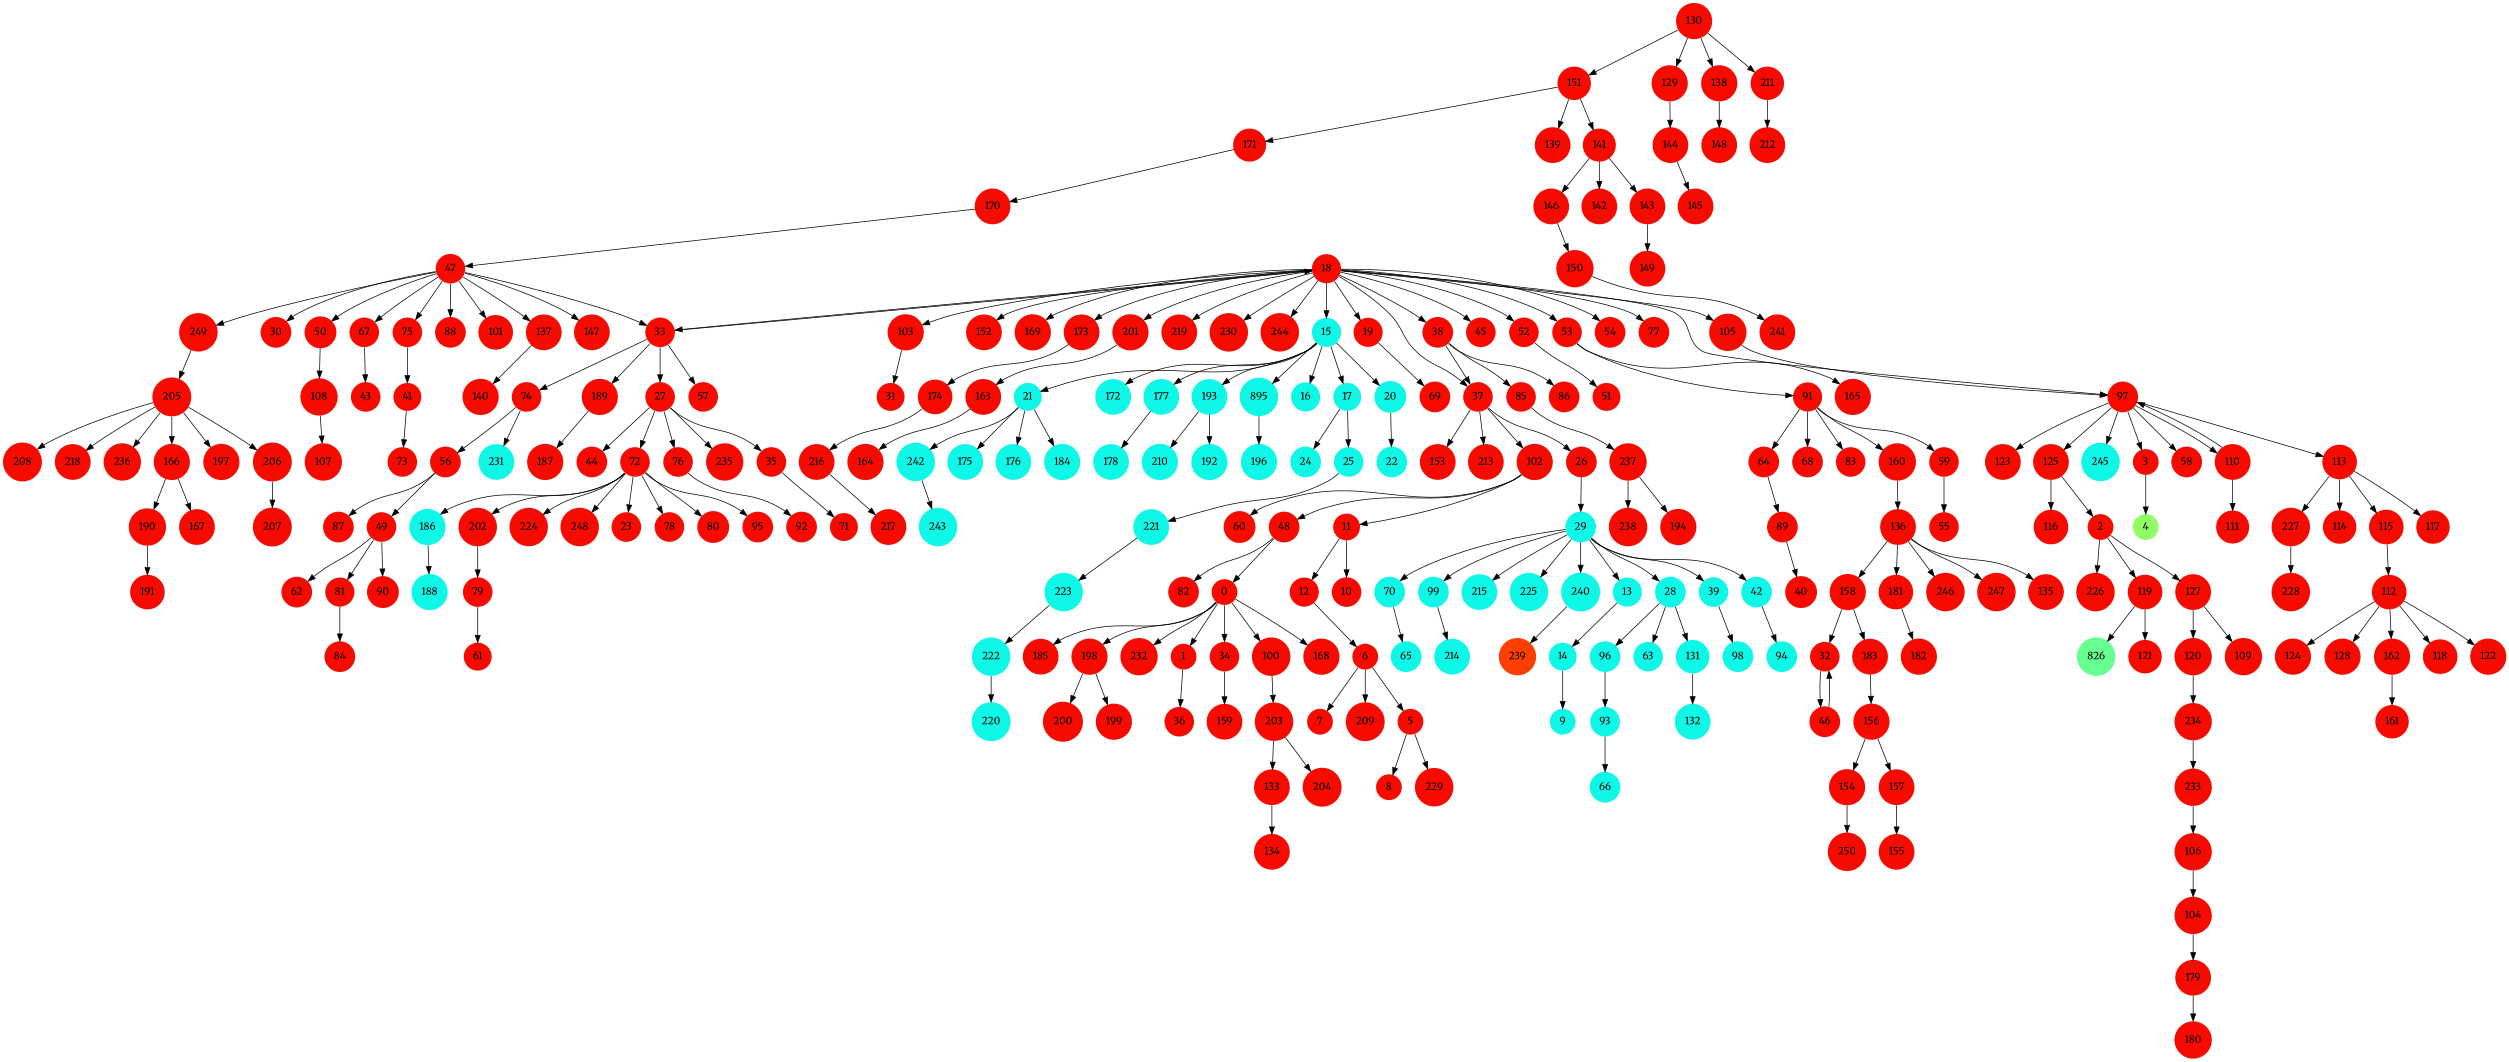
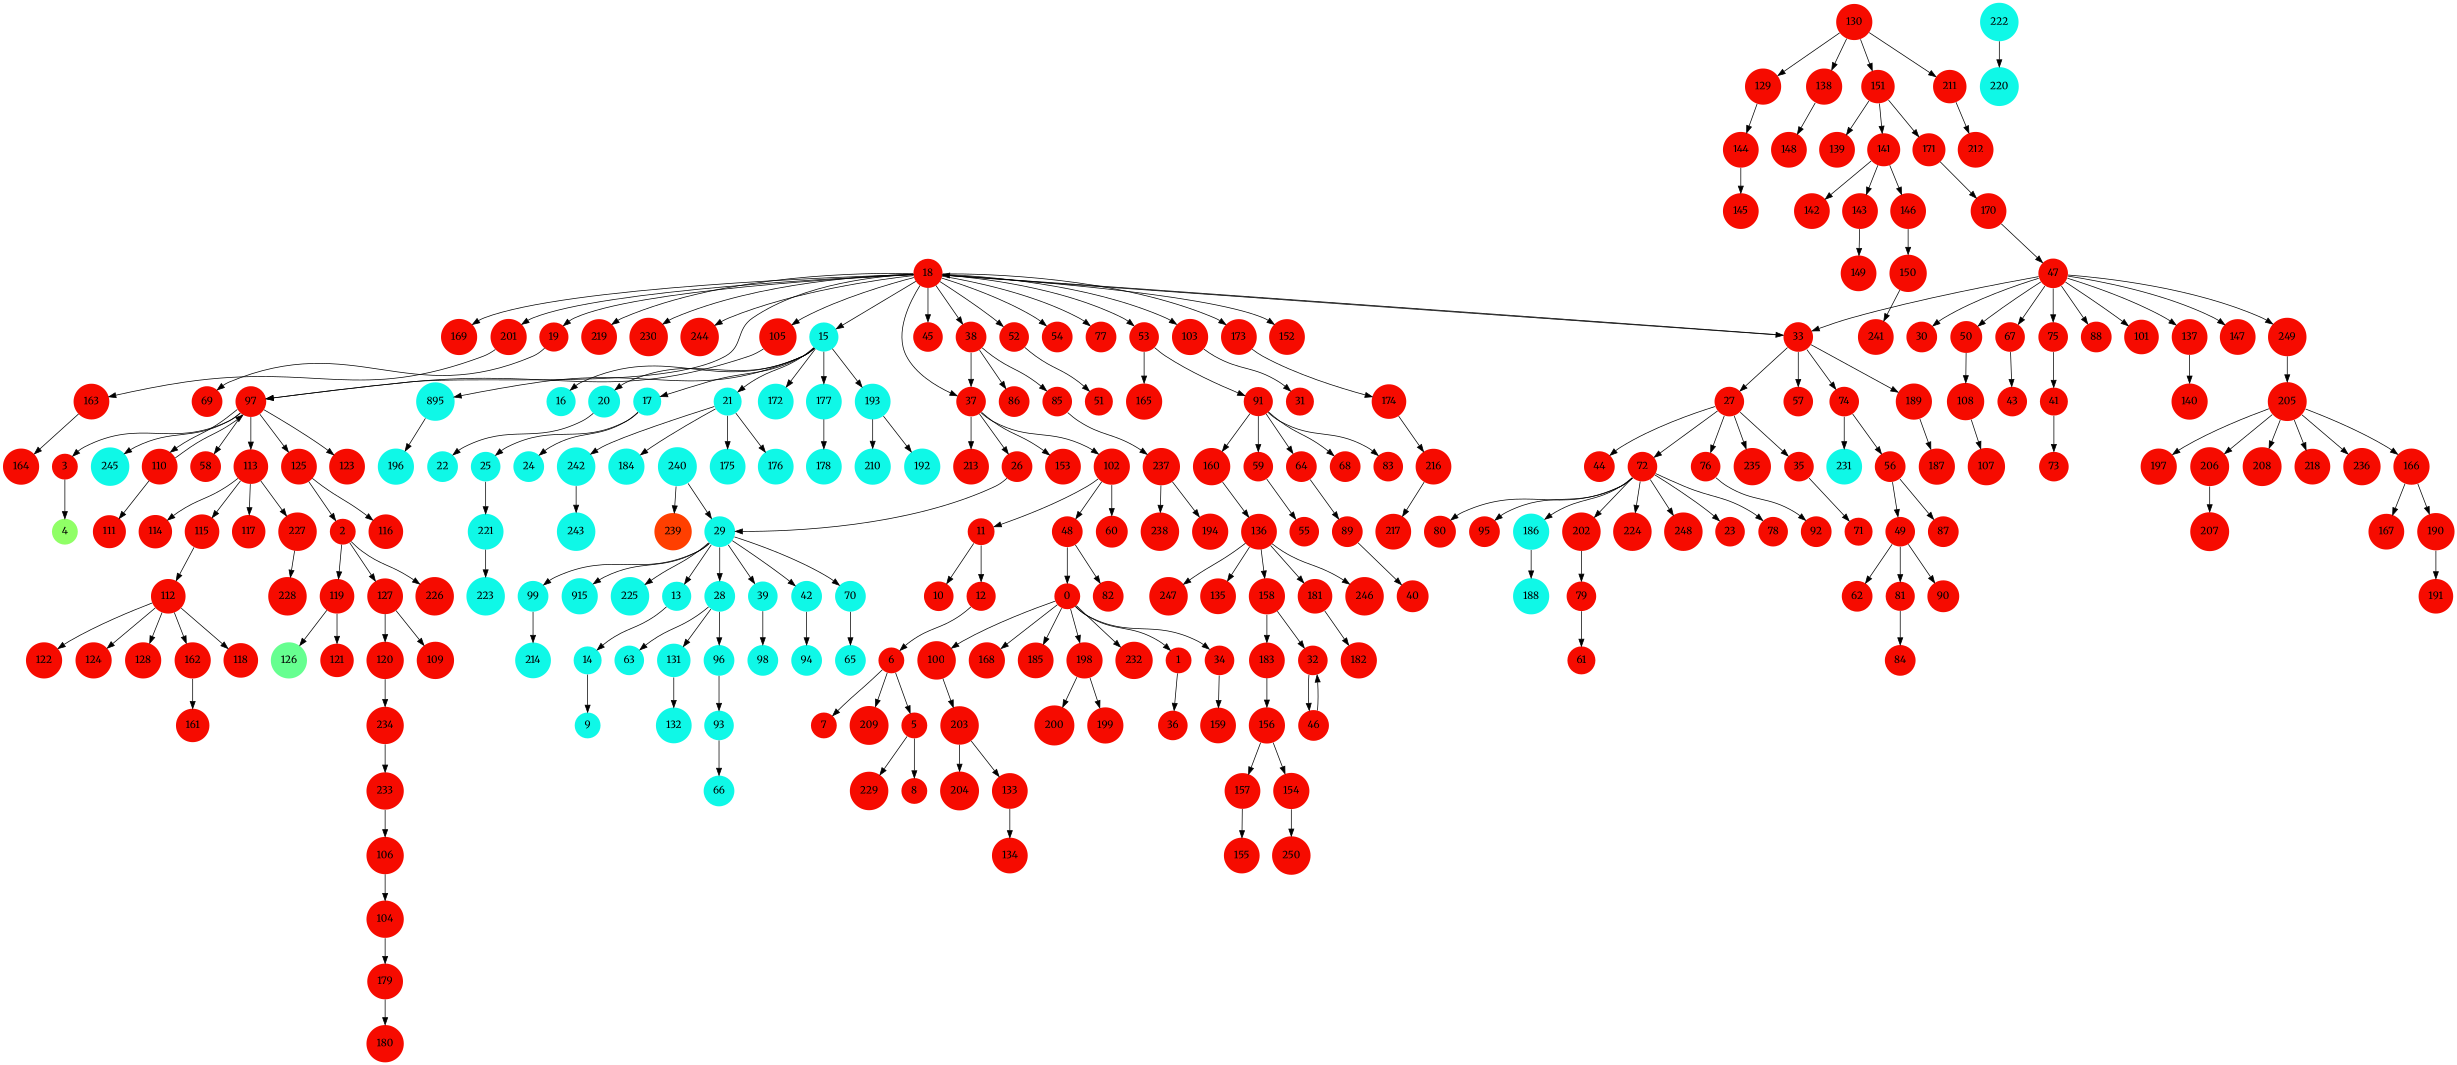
(1581, 554) -> (698, 498)
(1479, 592) -> (580, 596)
(1030, 622) -> none
(2096, 657) -> (289, 660)
